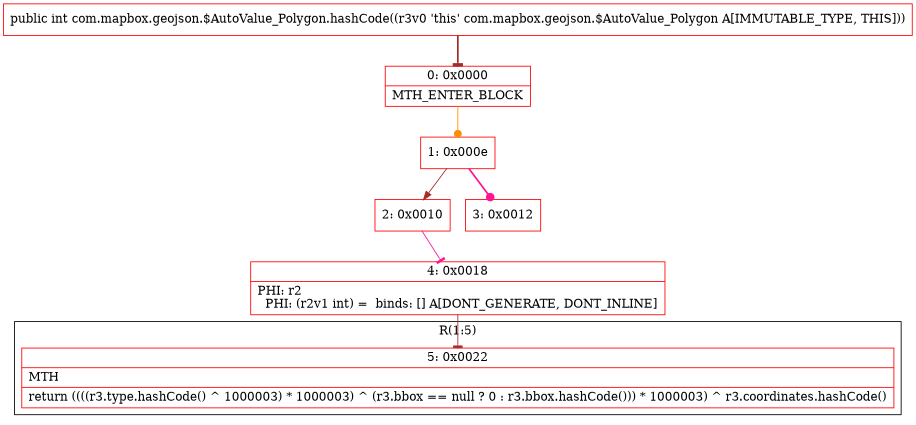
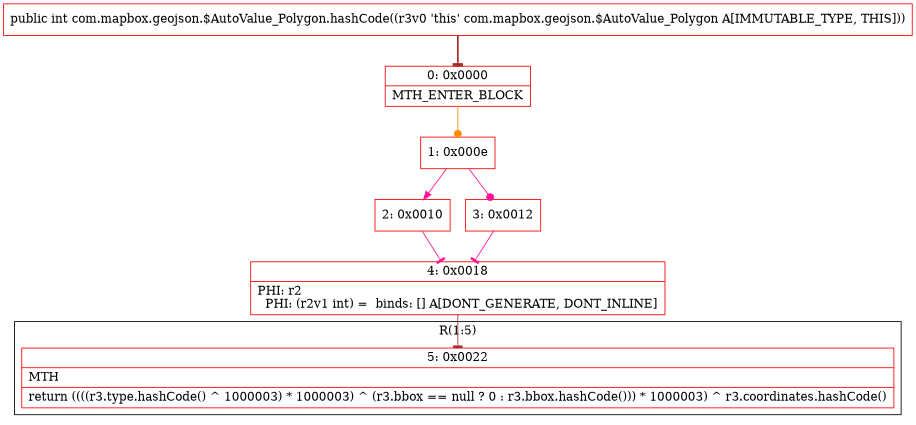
(438, 181) -> (438, 181)
(478, 181) -> (478, 181)
none -> (485, 245)
